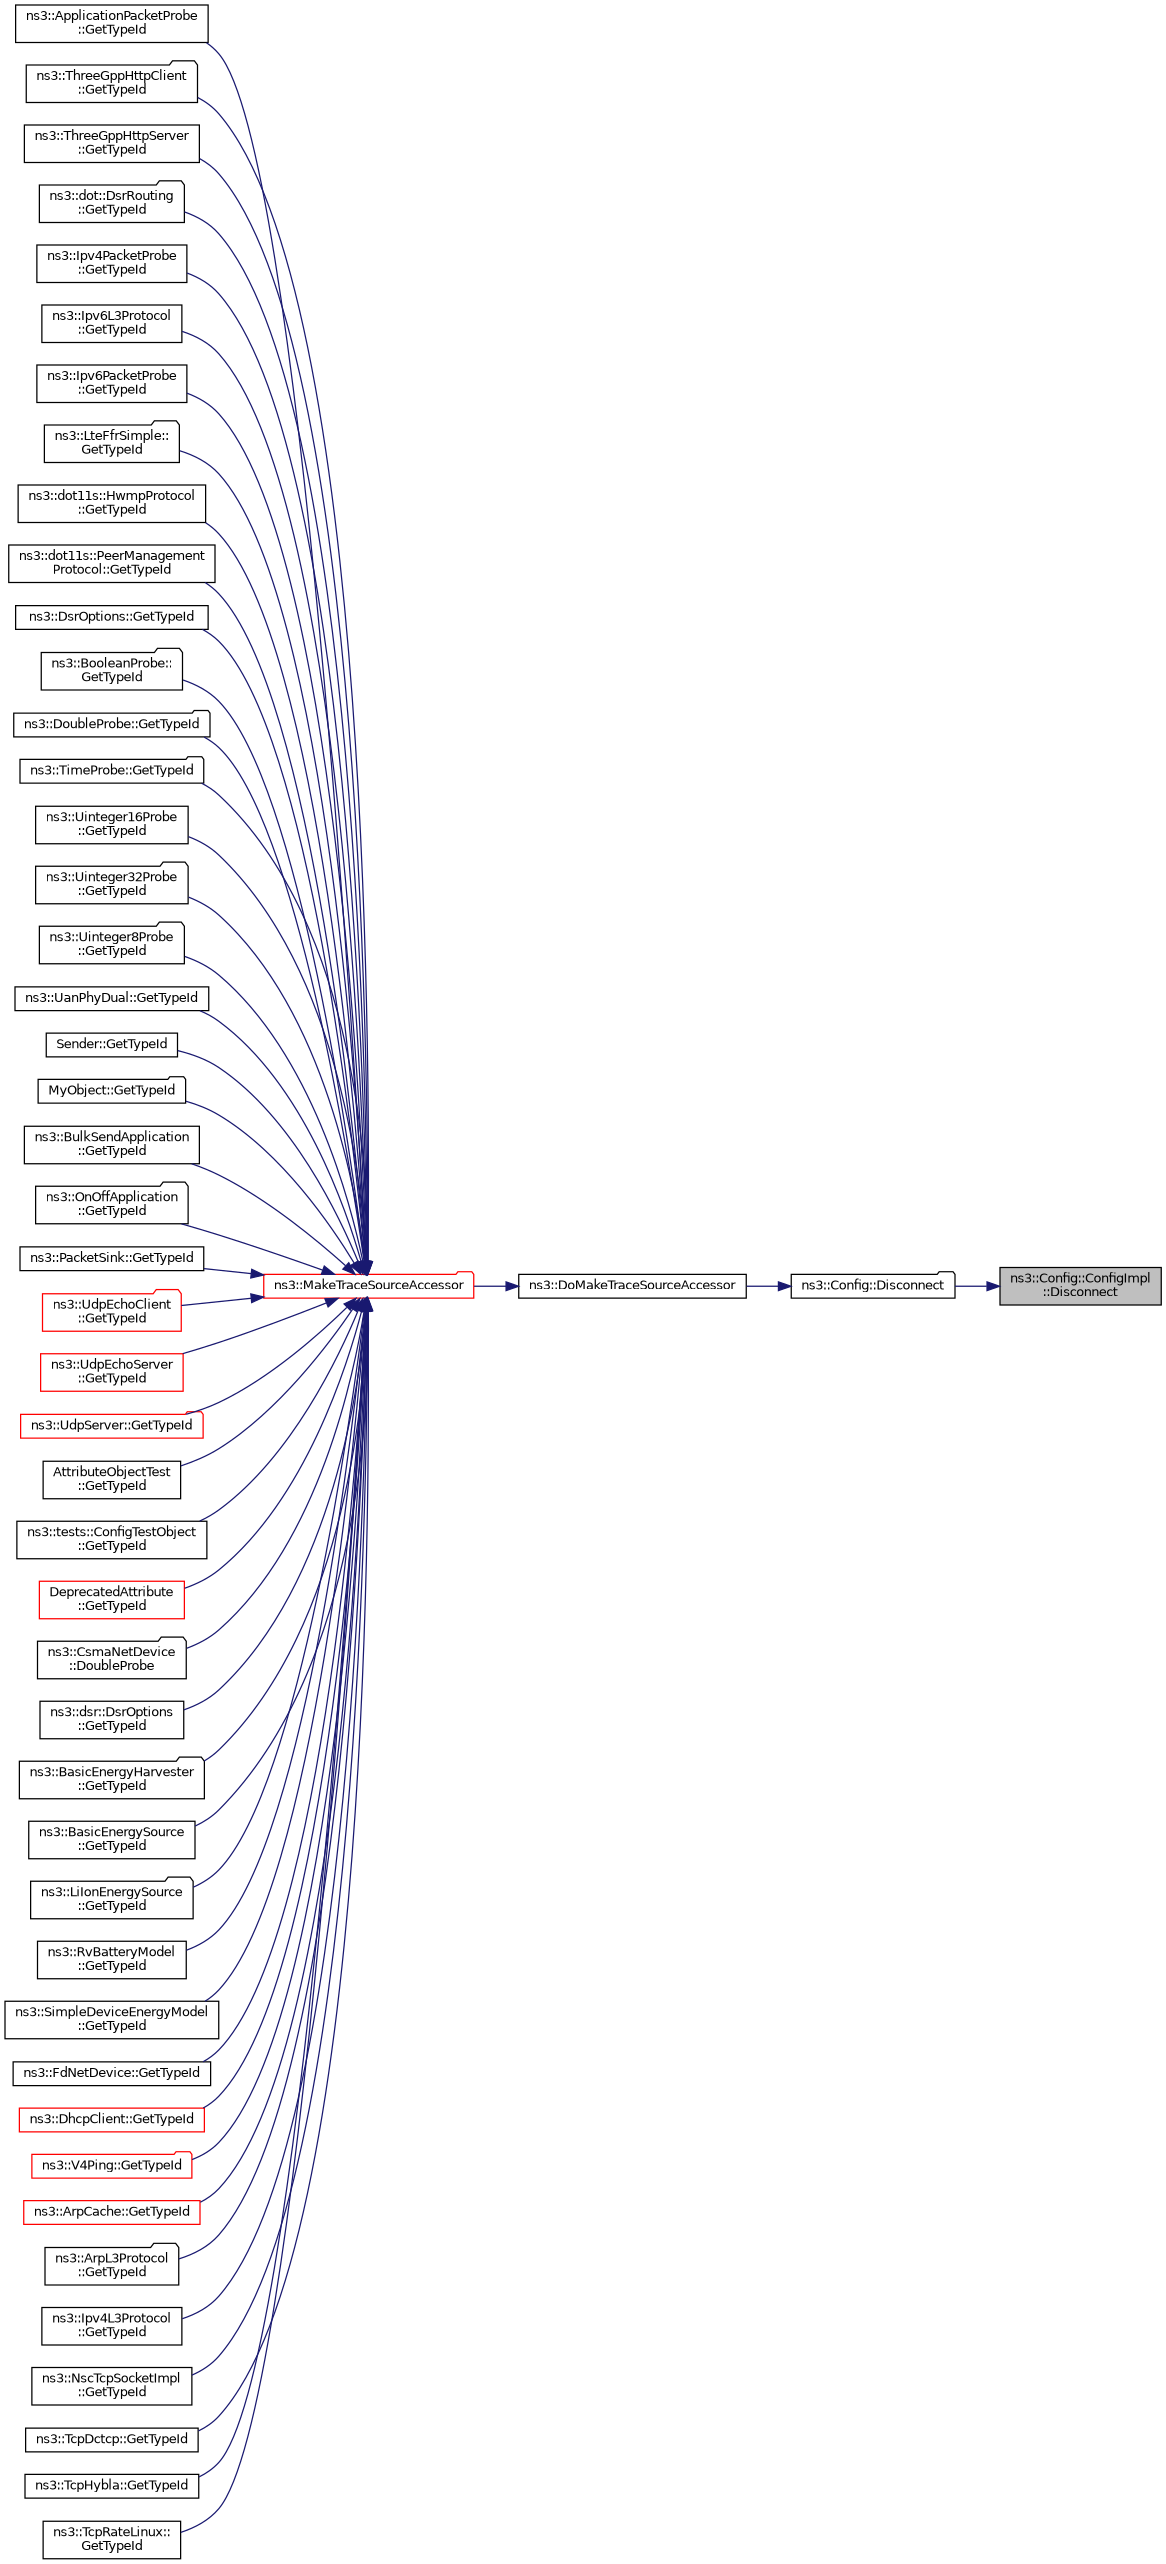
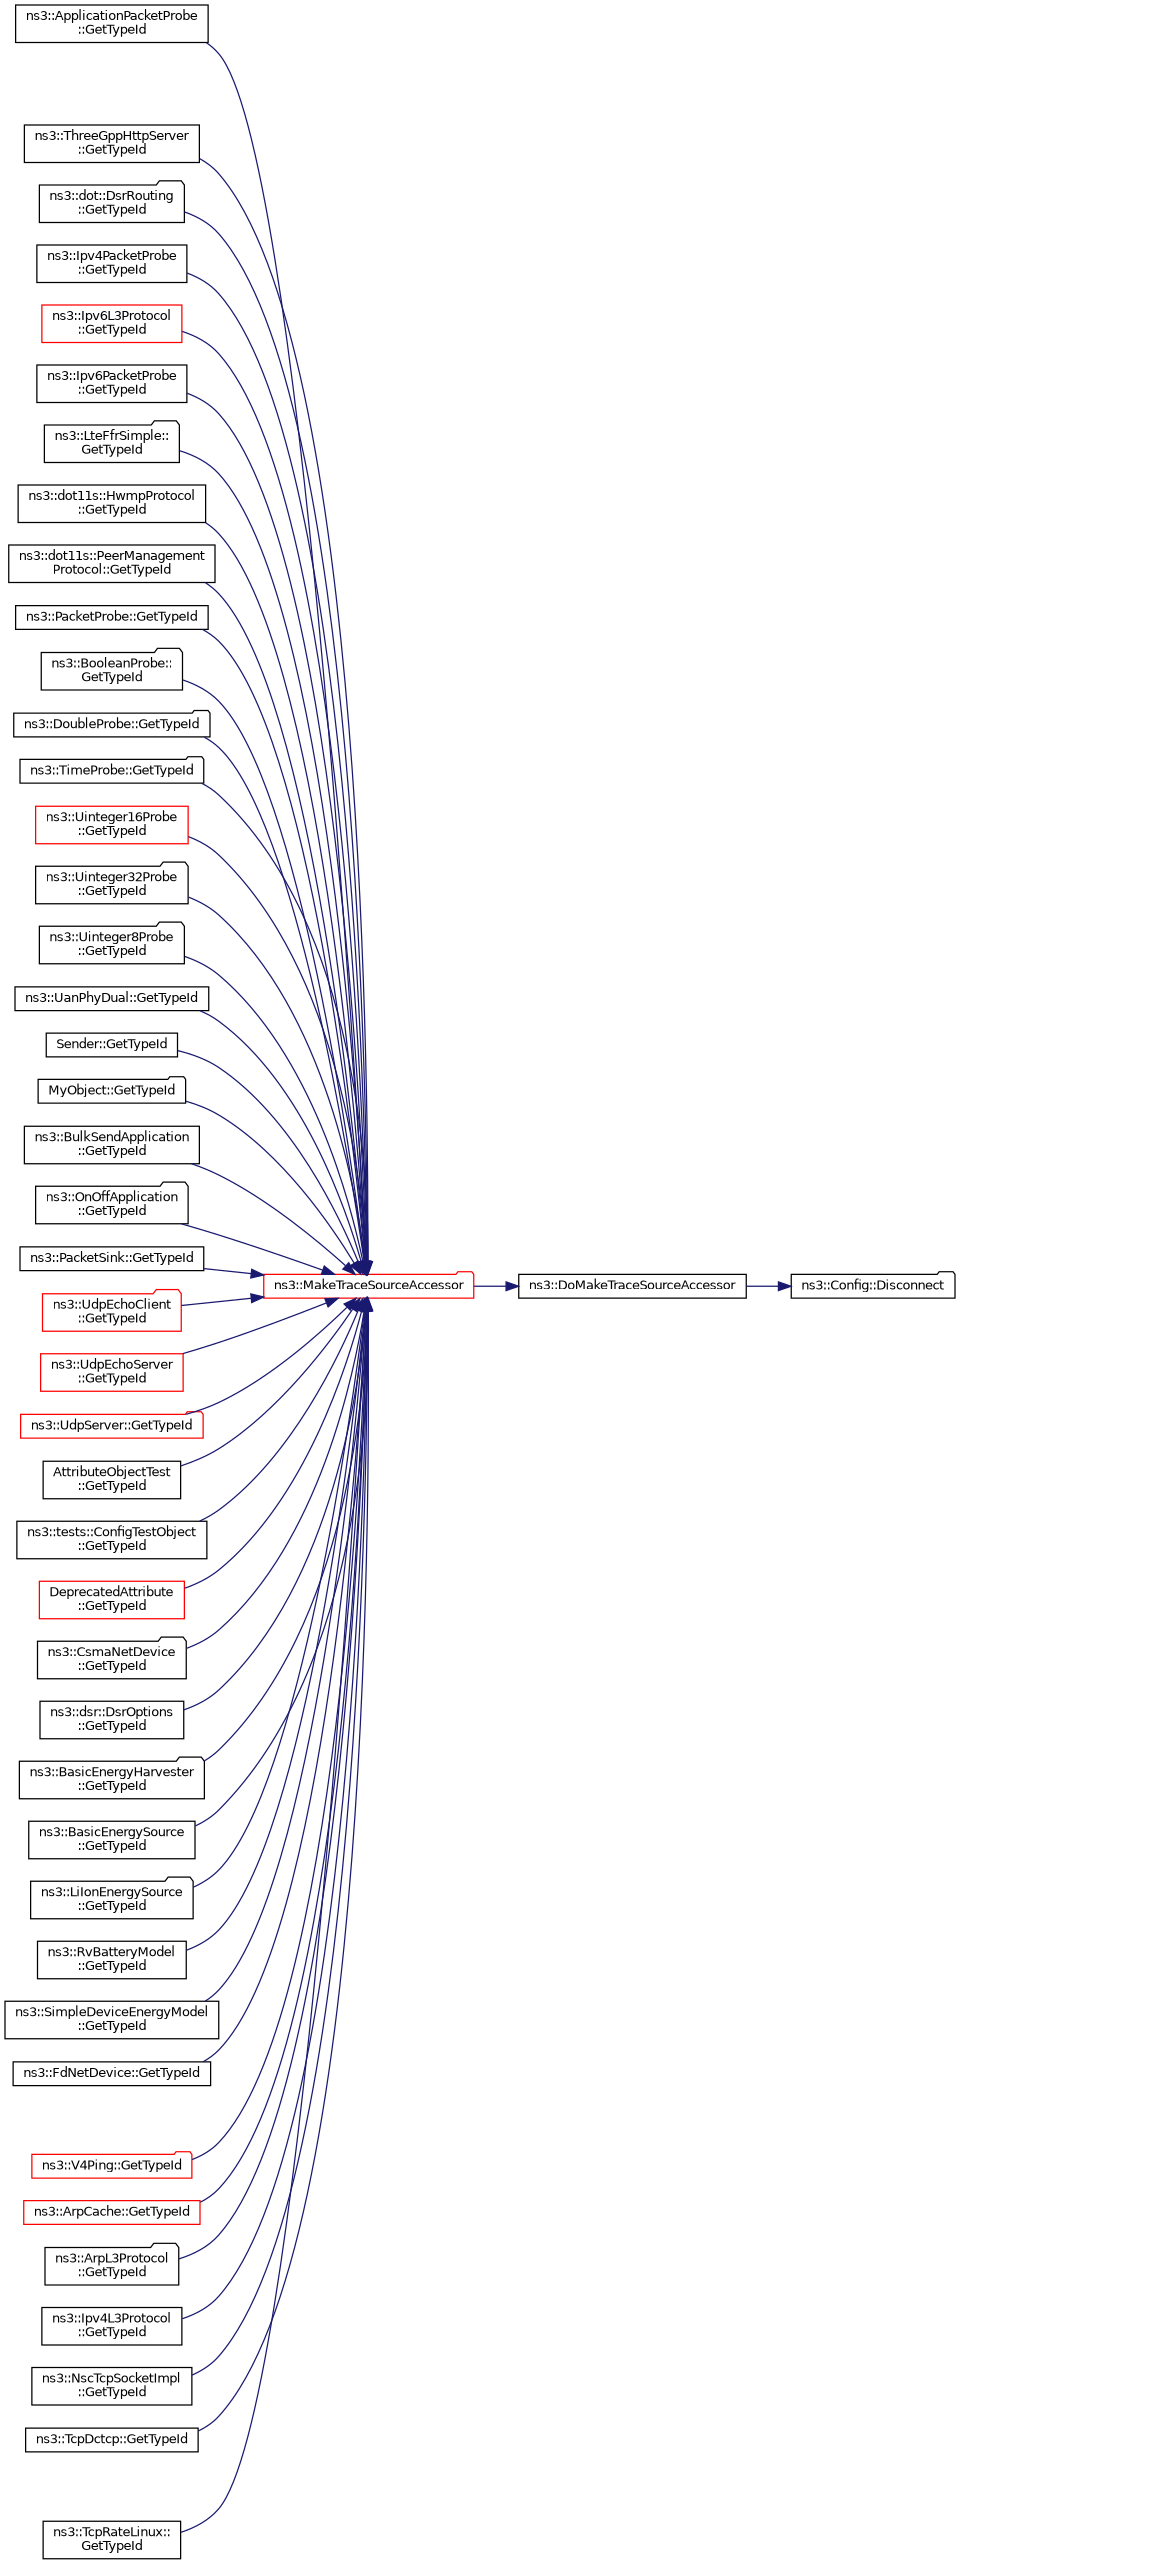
(112, 84) -> none
(112, 324) -> (112, 324)
(112, 618) -> (112, 618)
(112, 825) -> (112, 825)
(1081, 1286) -> none
(112, 1660) -> (112, 1660)
(112, 2120) -> none
(112, 2486) -> none
